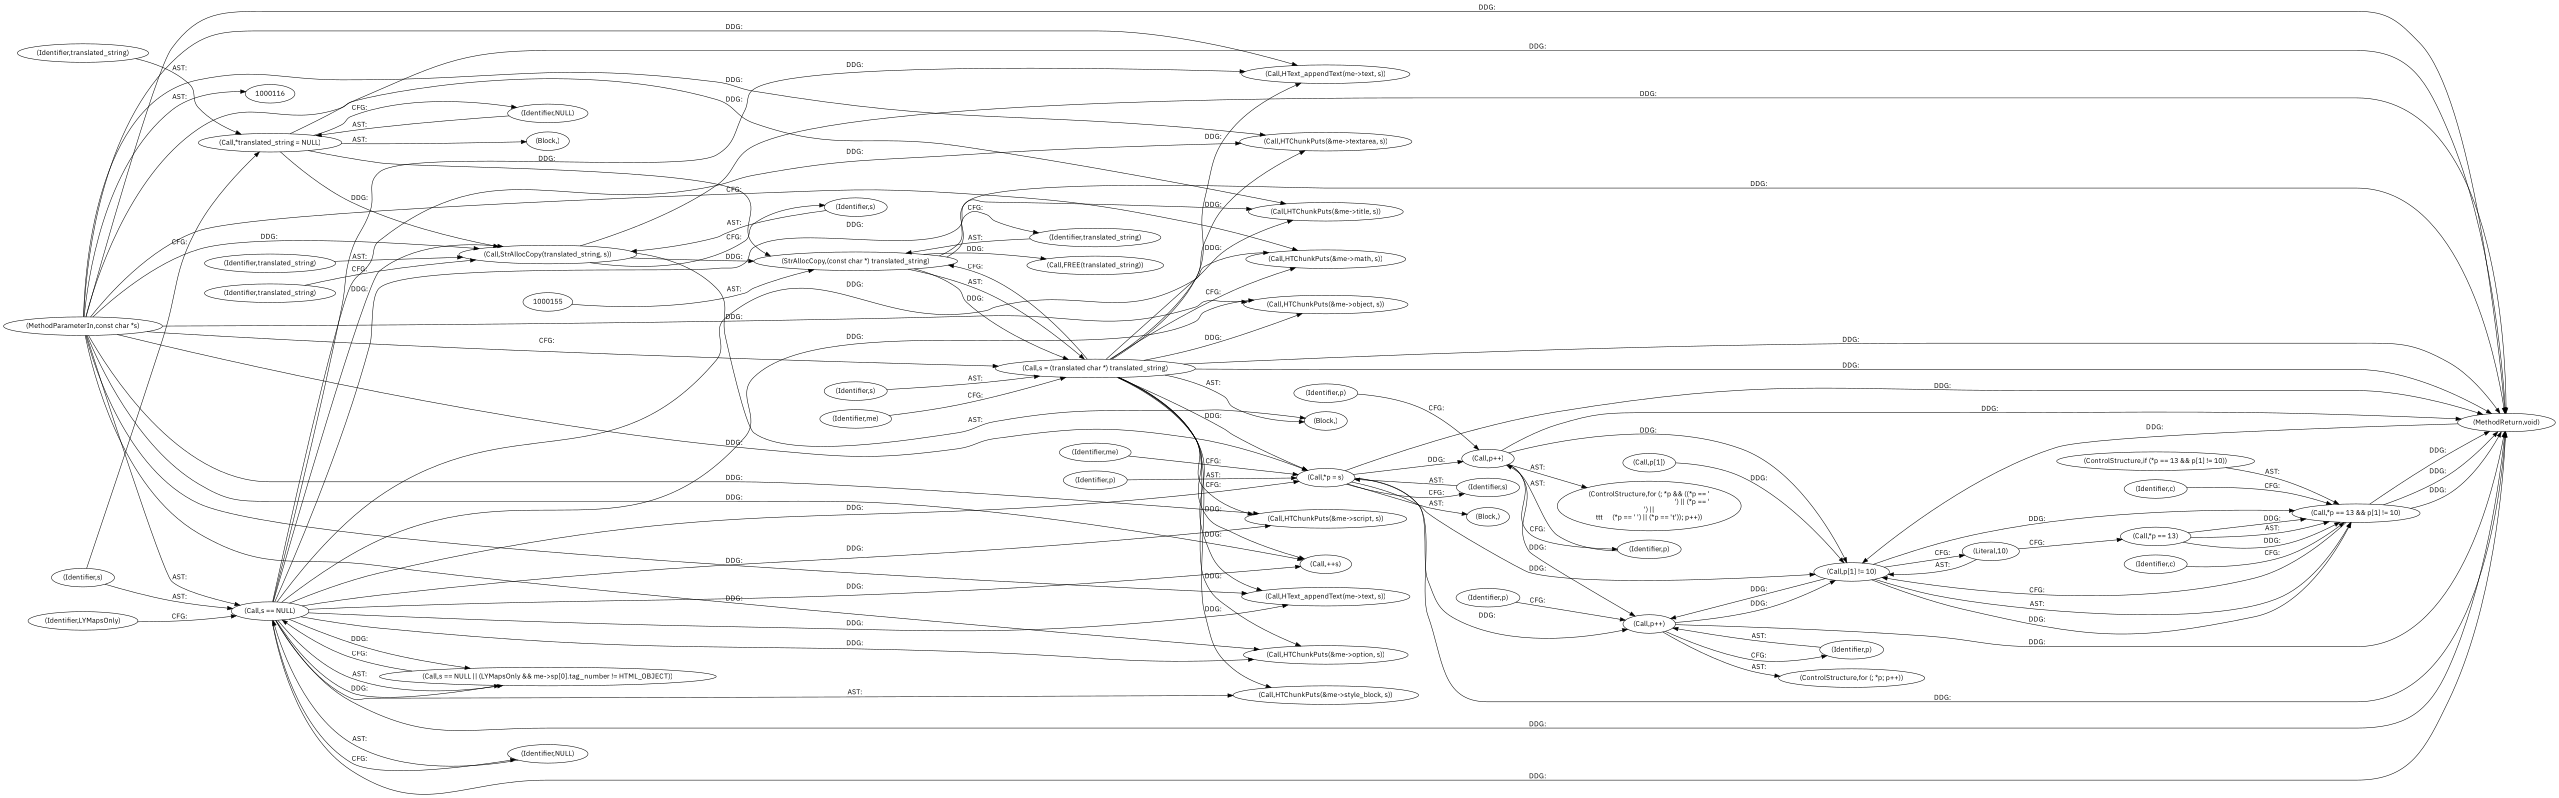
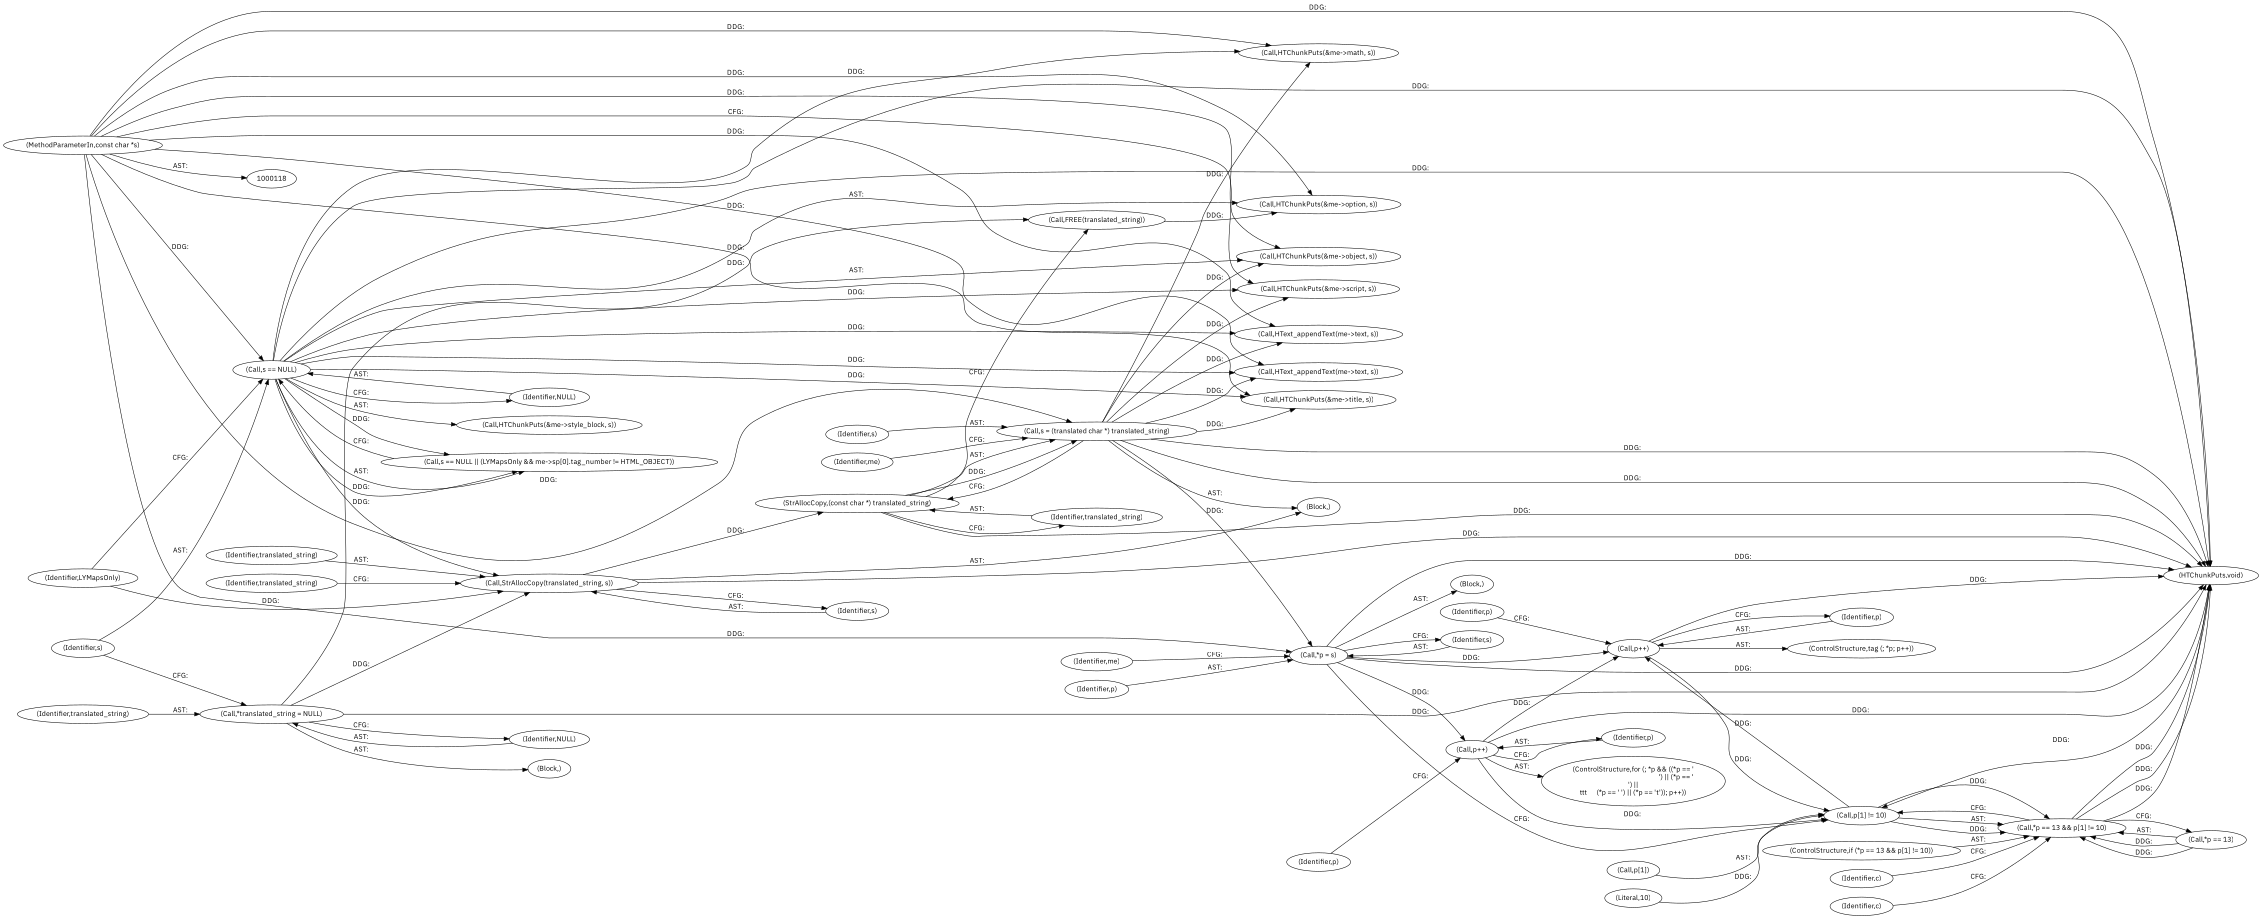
(270, 94) -> (272, 179)
(1326, 142) -> none
(562, 170) -> (510, 303)
(735, 190) -> (737, 27)
(273, 241) -> (274, 609)
(976, 249) -> (978, 372)
(1214, 292) -> (1216, 174)
(548, 302) -> none
(856, 337) -> (857, 270)
(548, 341) -> (549, 480)
(2507, 423) -> (2211, 576)
(735, 478) -> (737, 112)
(1760, 478) -> (1744, 858)
(1214, 485) -> (1216, 324)
(788, 517) -> none
(2068, 544) -> (2146, 821)
(1922, 562) -> none
(1326, 564) -> none
(1943, 565) -> (1744, 877)
(1539, 569) -> (1523, 819)
(180, 577) -> (181, 247)
(1202, 583) -> none
(1208, 586) -> (1218, 220)
(856, 643) -> (857, 195)
(1852, 678) -> (1862, 649)
